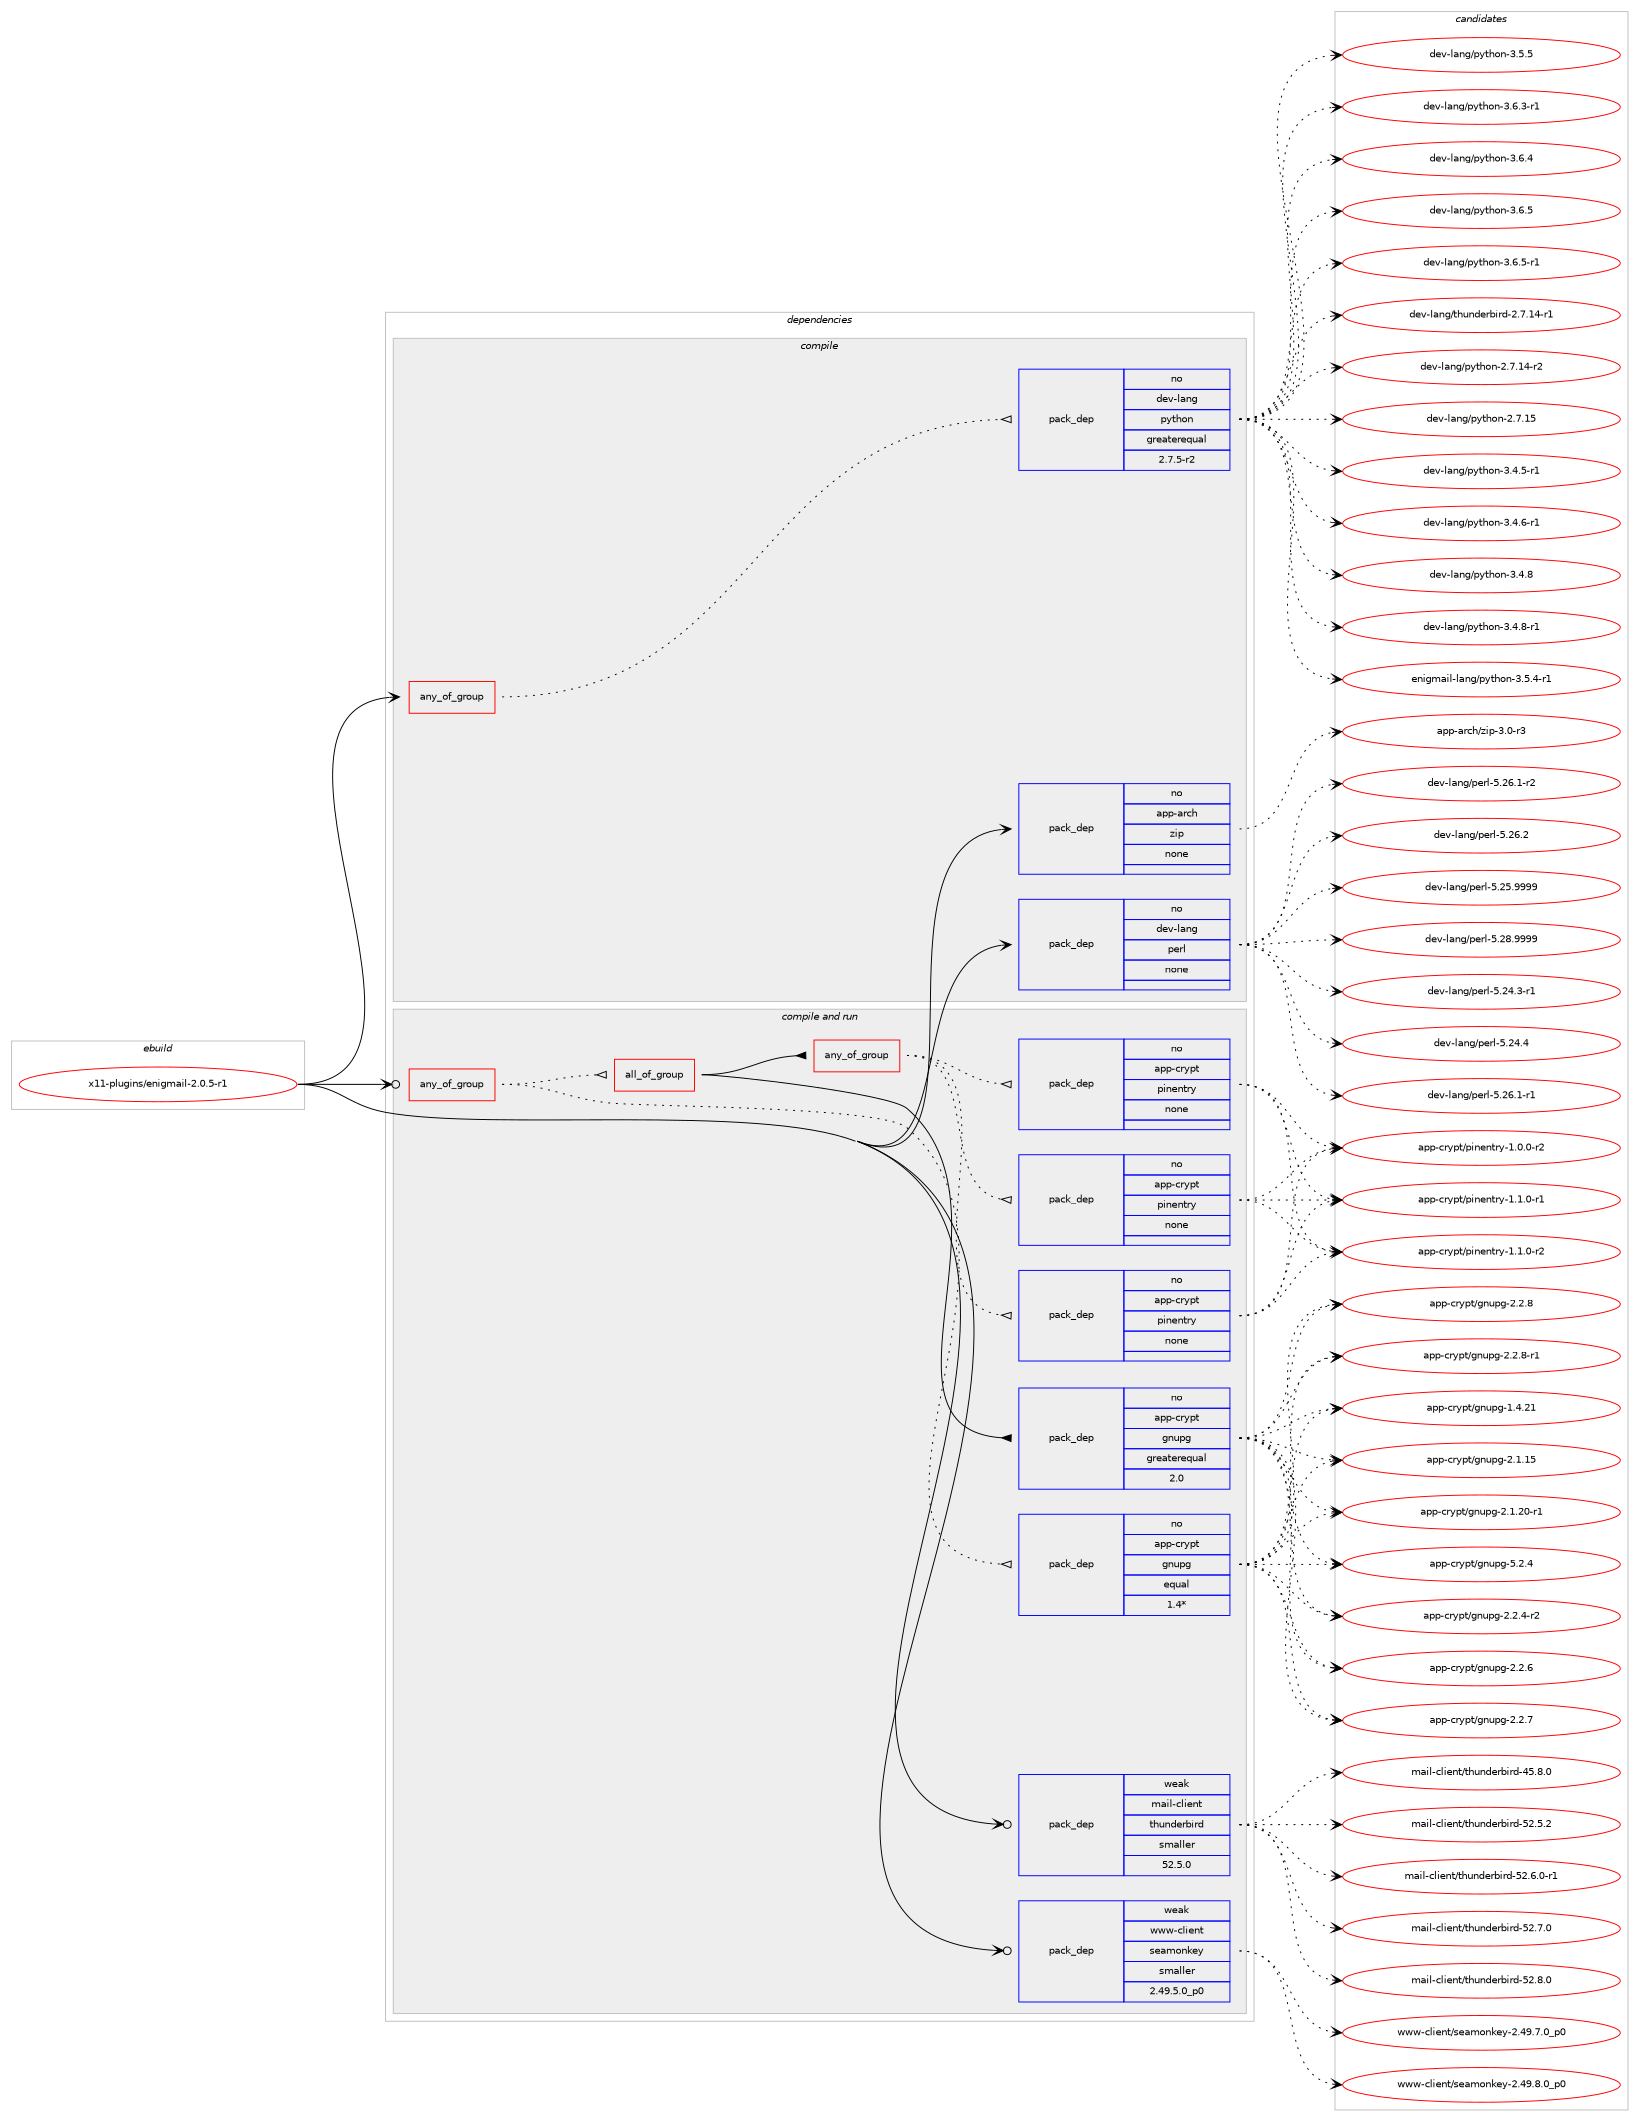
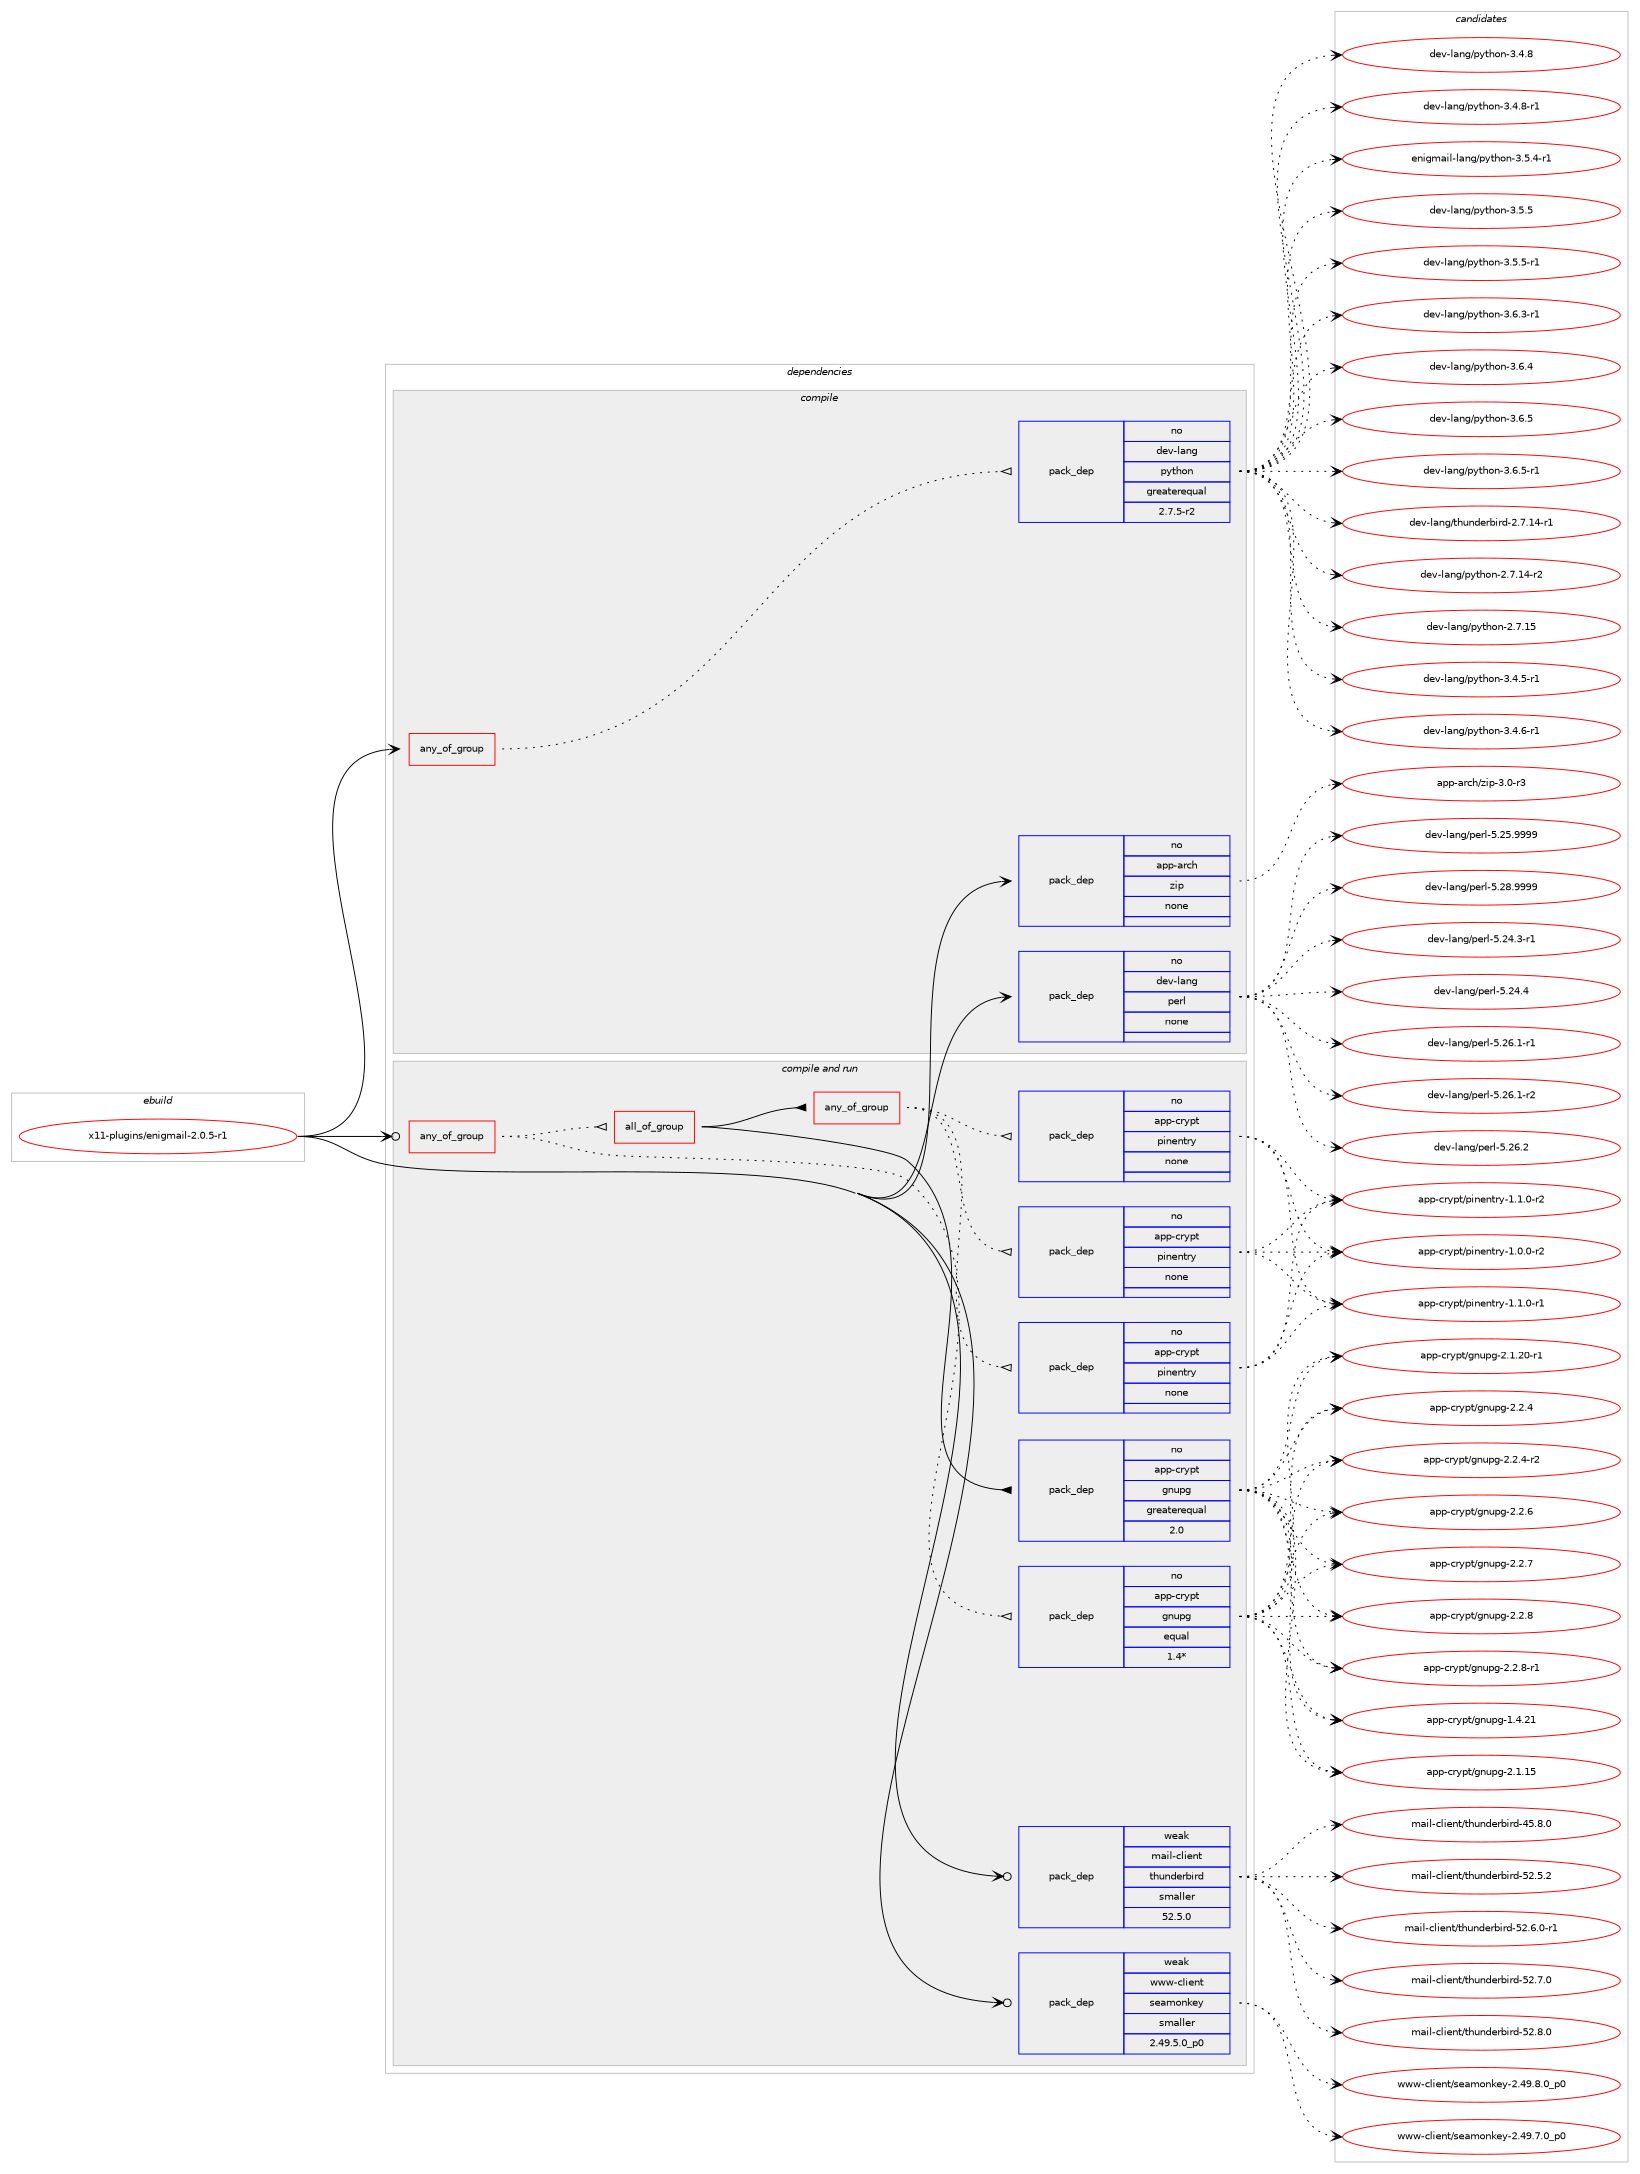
none -> (1481, 263)
(1481, 1564) -> (1481, 1408)
